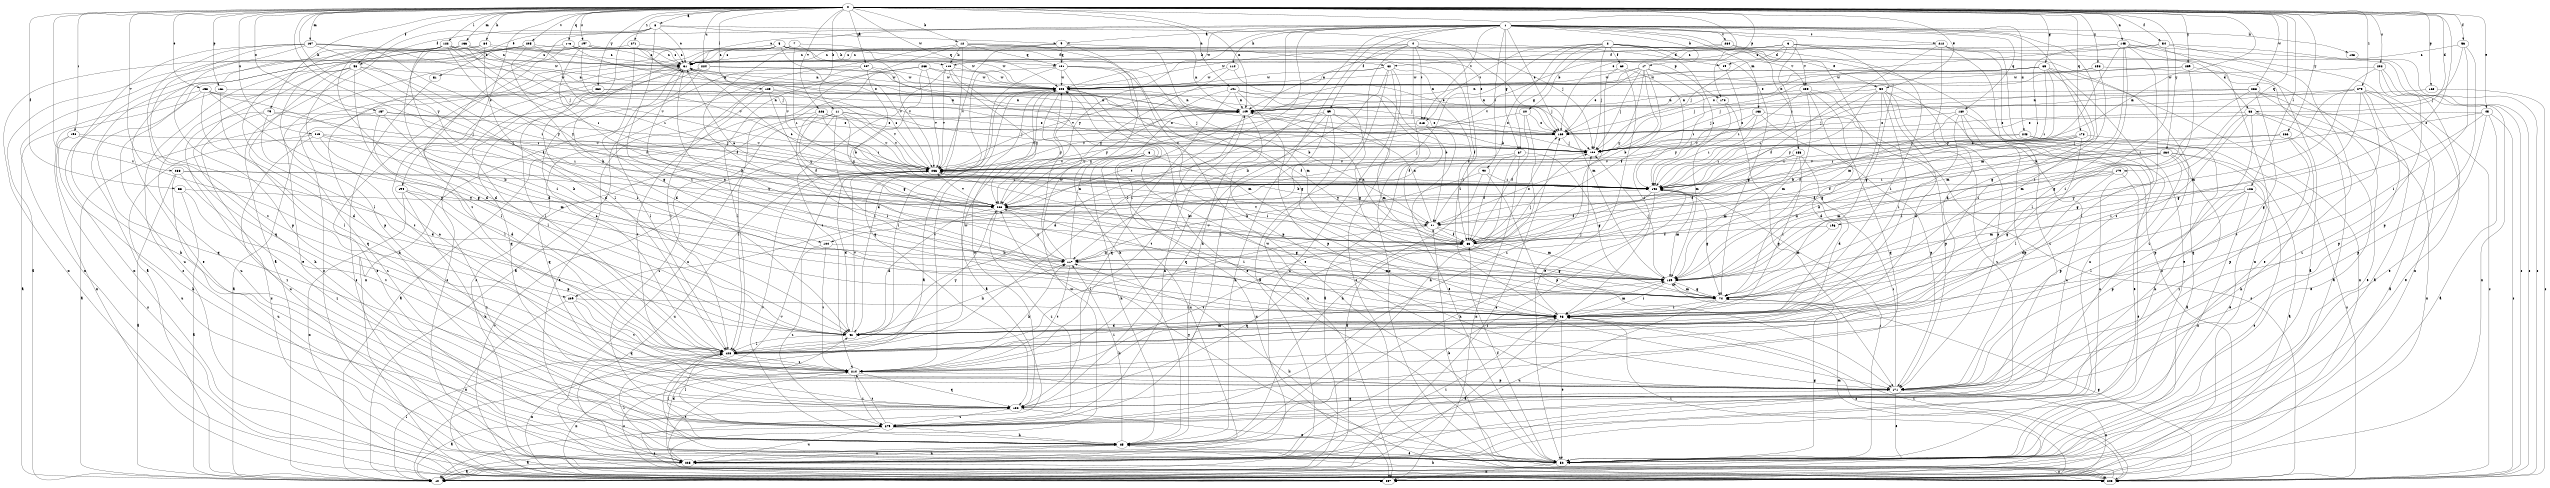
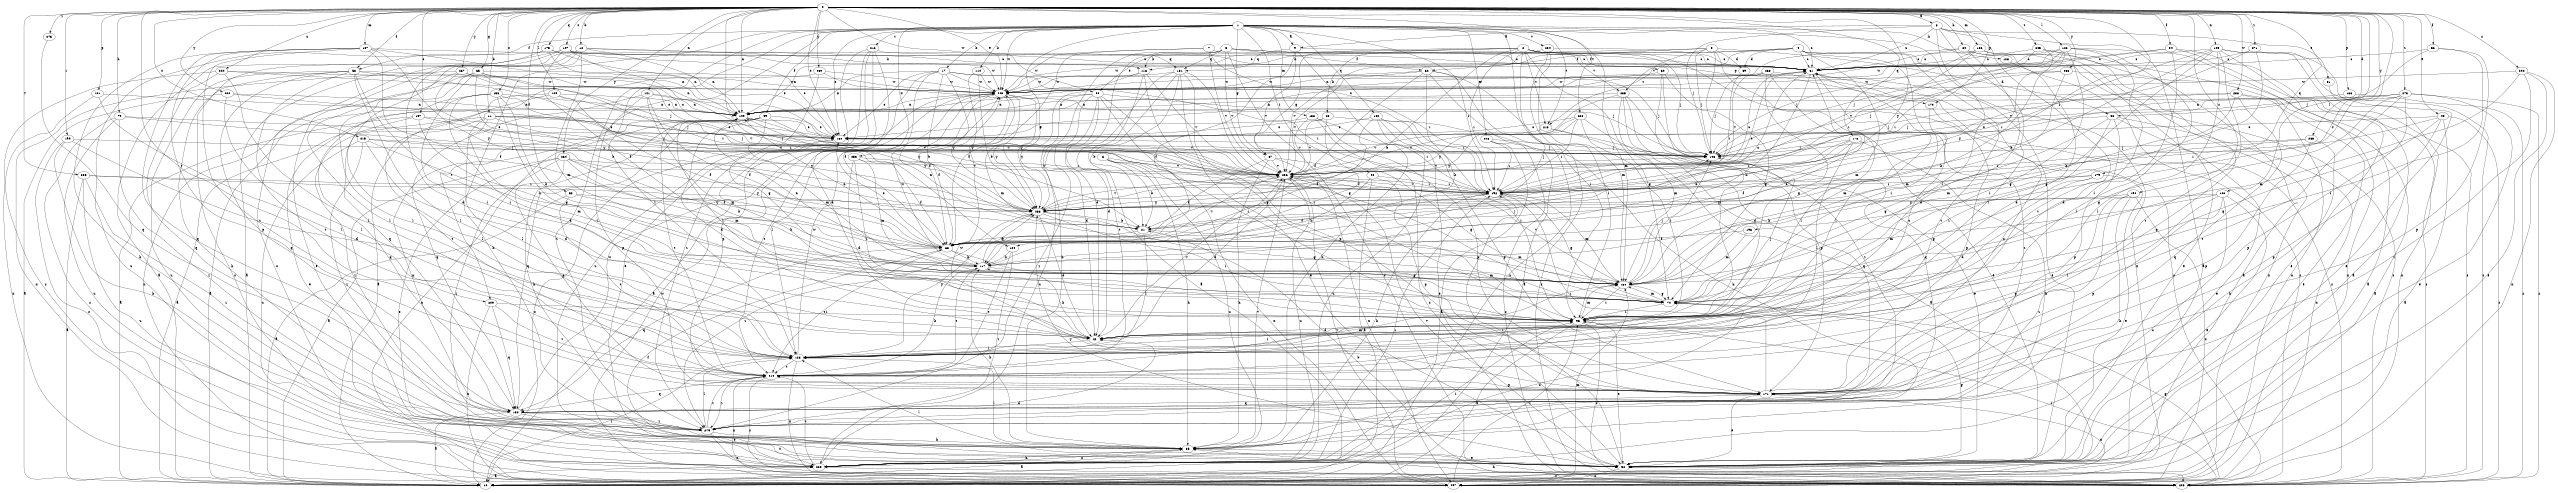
none -> (49, 37)
(1457, 462) -> (777, 228)
